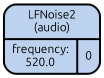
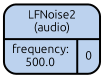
(41, 62) -> (41, 62)
